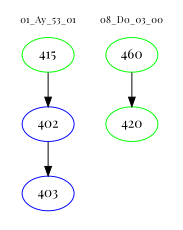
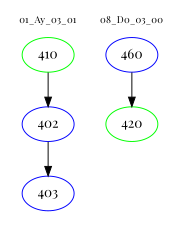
(48, 21) -> (48, 21)
(48, 55) -> (48, 55)
(132, 55) -> (132, 55)
